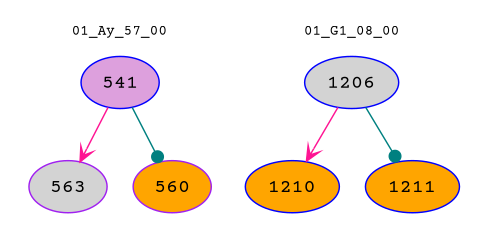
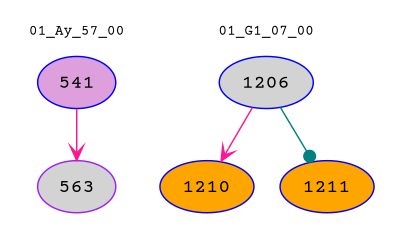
(352, 31) -> (267, 31)
(172, 187) -> none
